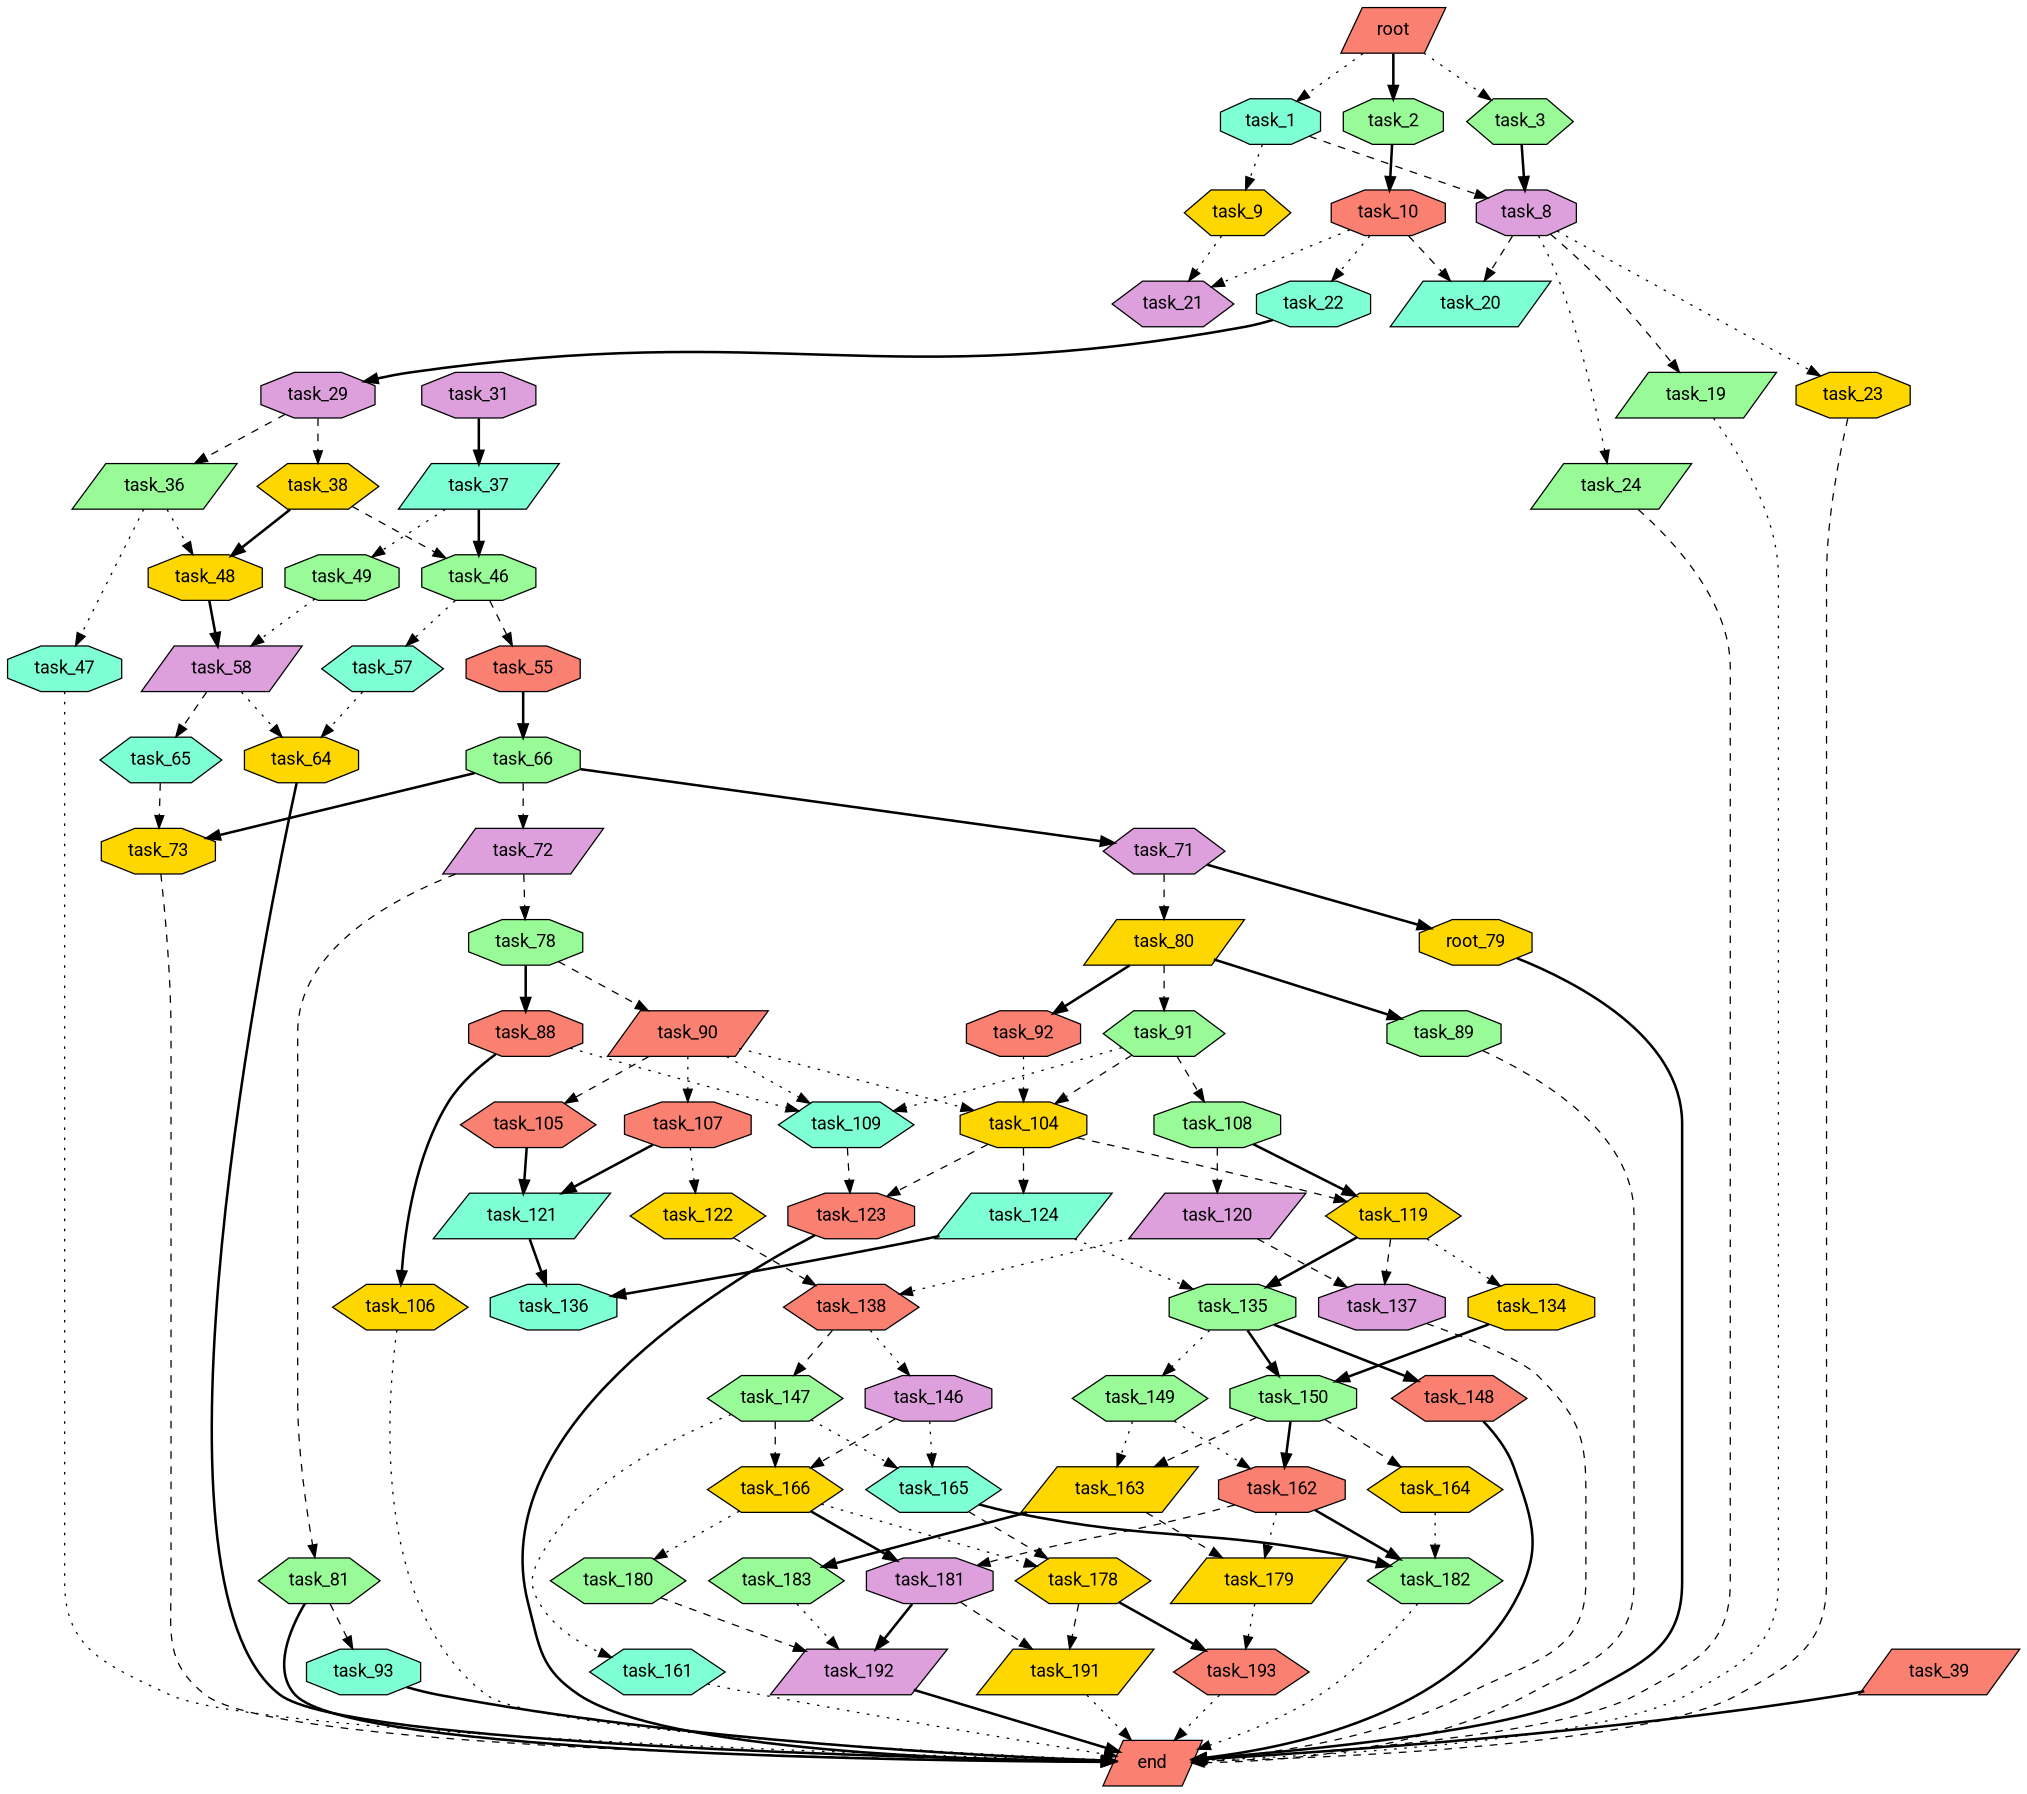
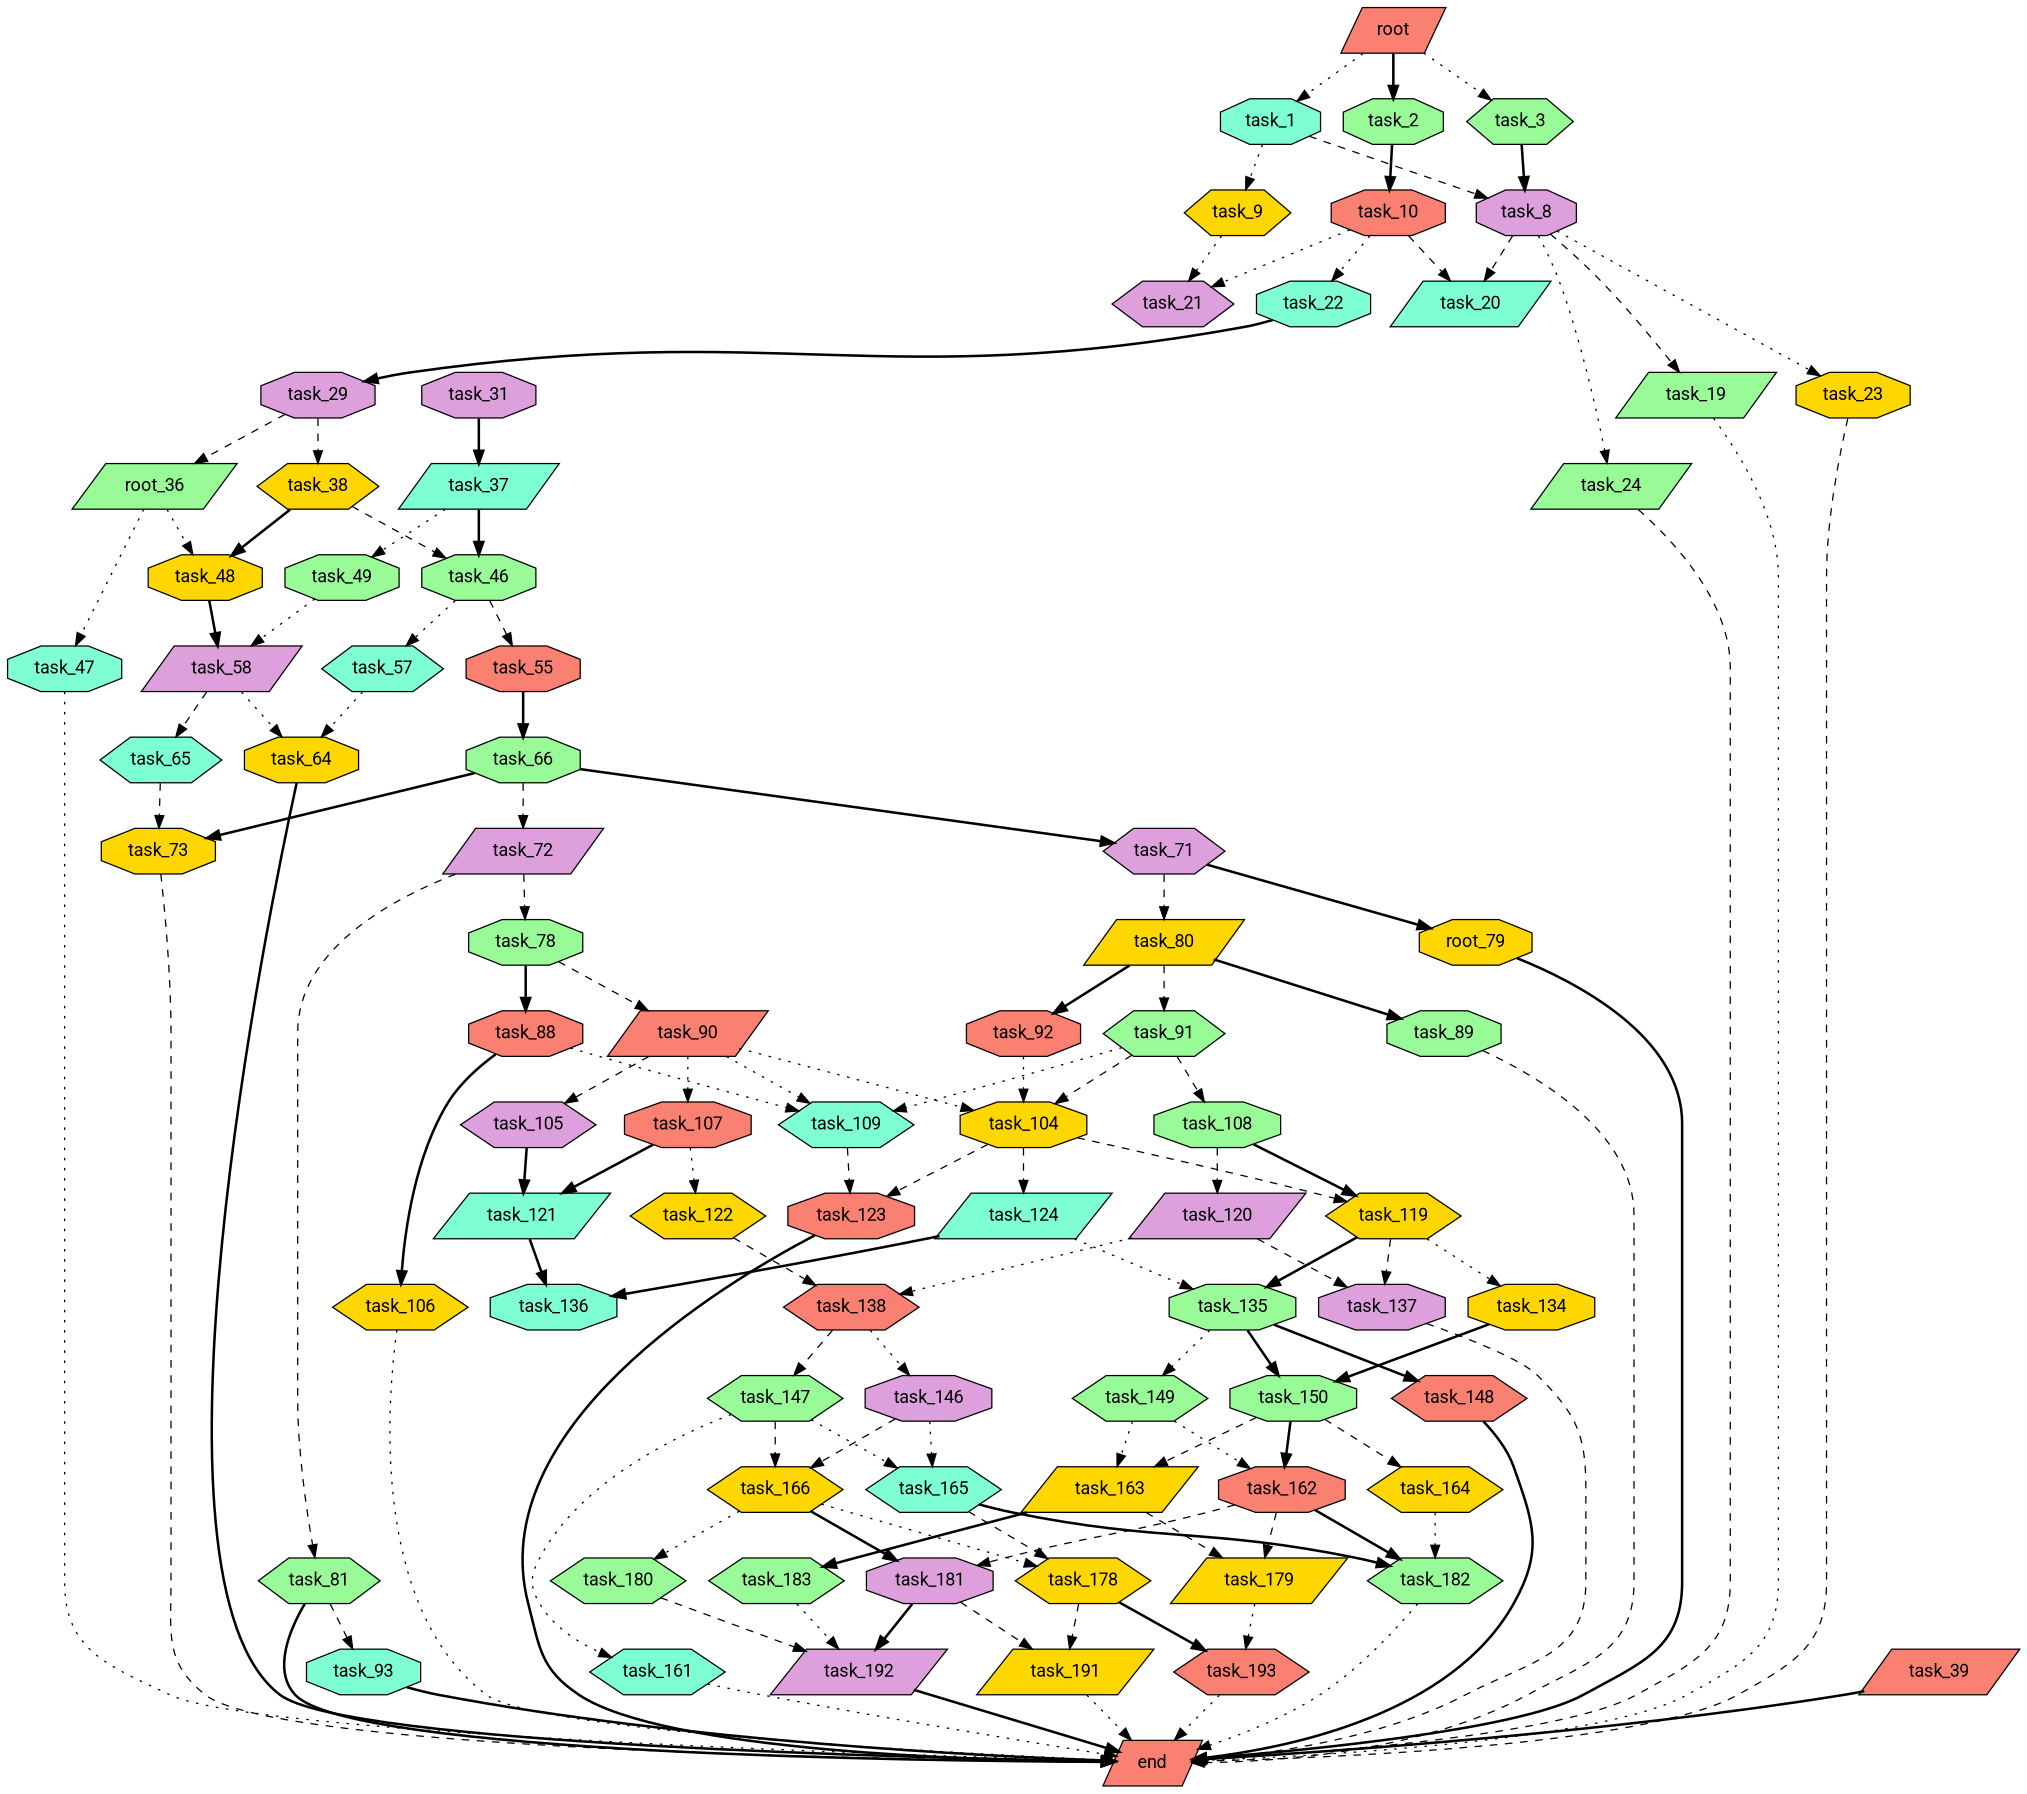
(155, 486) -> (155, 486)
(528, 1125) -> (528, 1125)
(1272, 1529) -> (1272, 1529)
